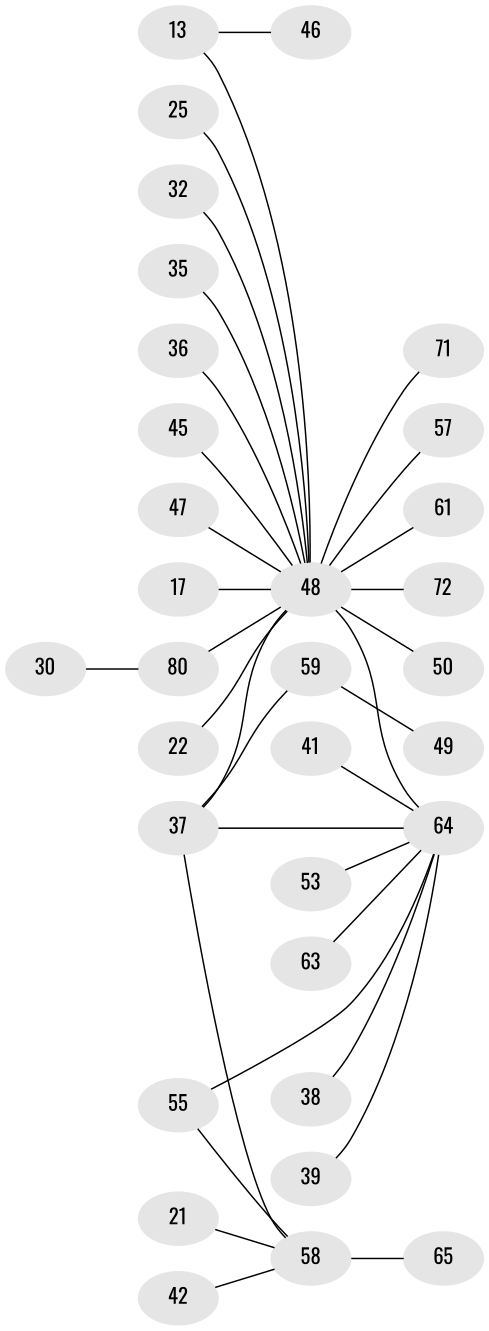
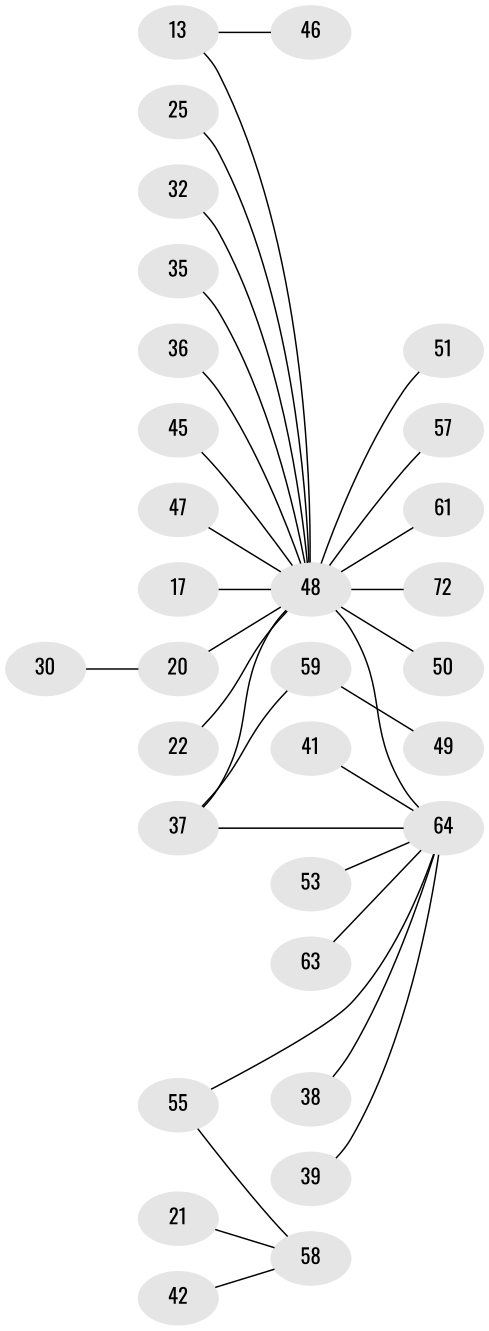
(444, 351) -> (444, 351)
(178, 669) -> (178, 669)
(221, 1051) -> none
(444, 1258) -> none
